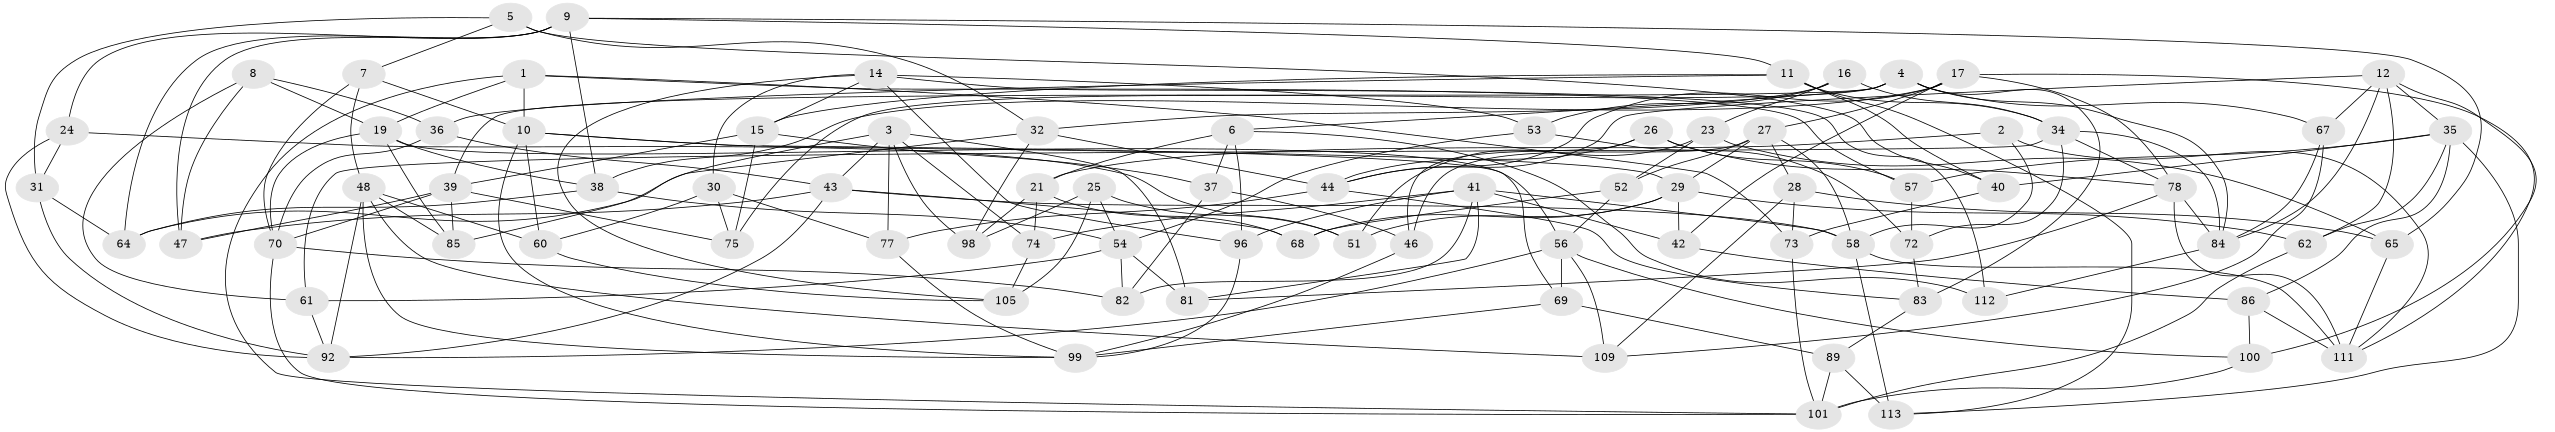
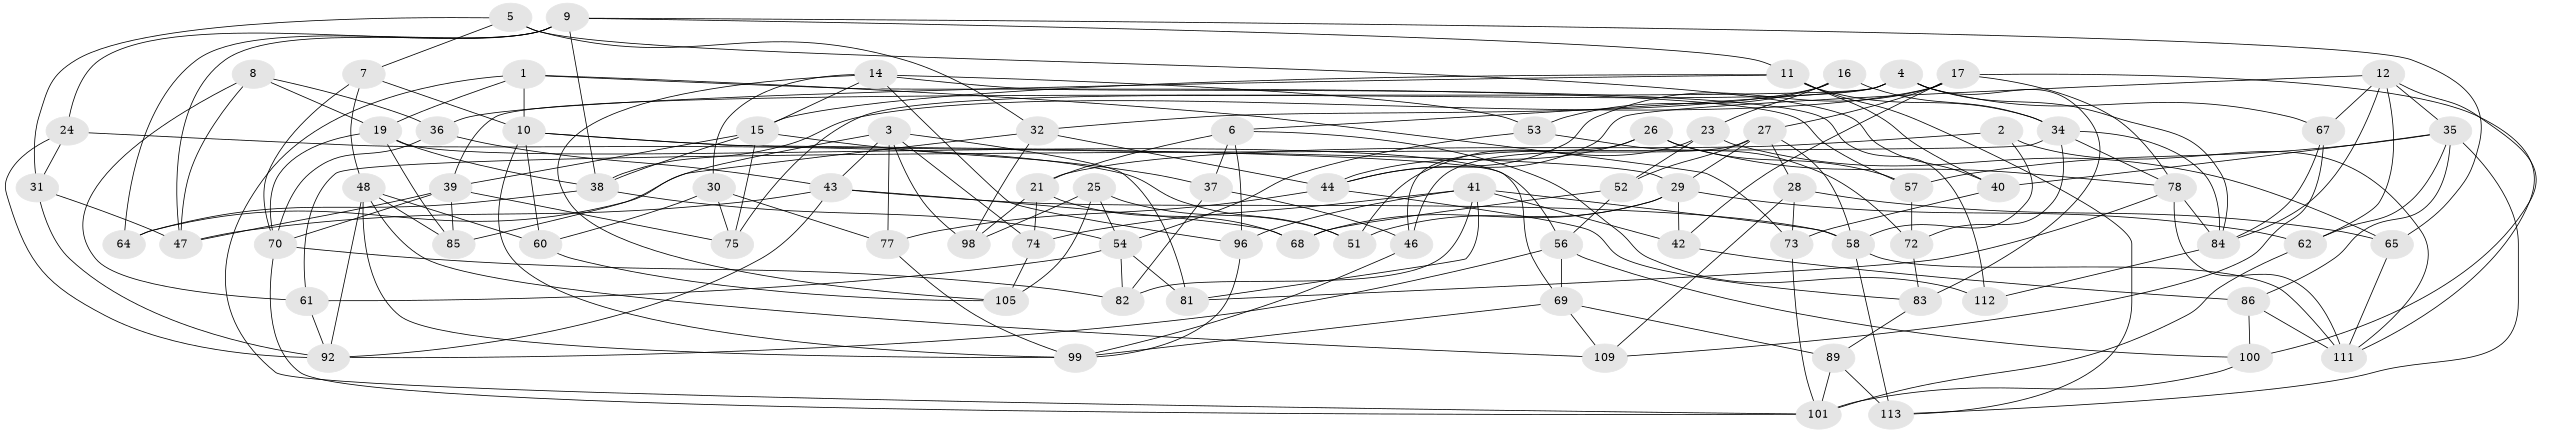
none -> (676, 157)
(79, 215) -> (111, 214)
(1594, 298) -> (1583, 330)
